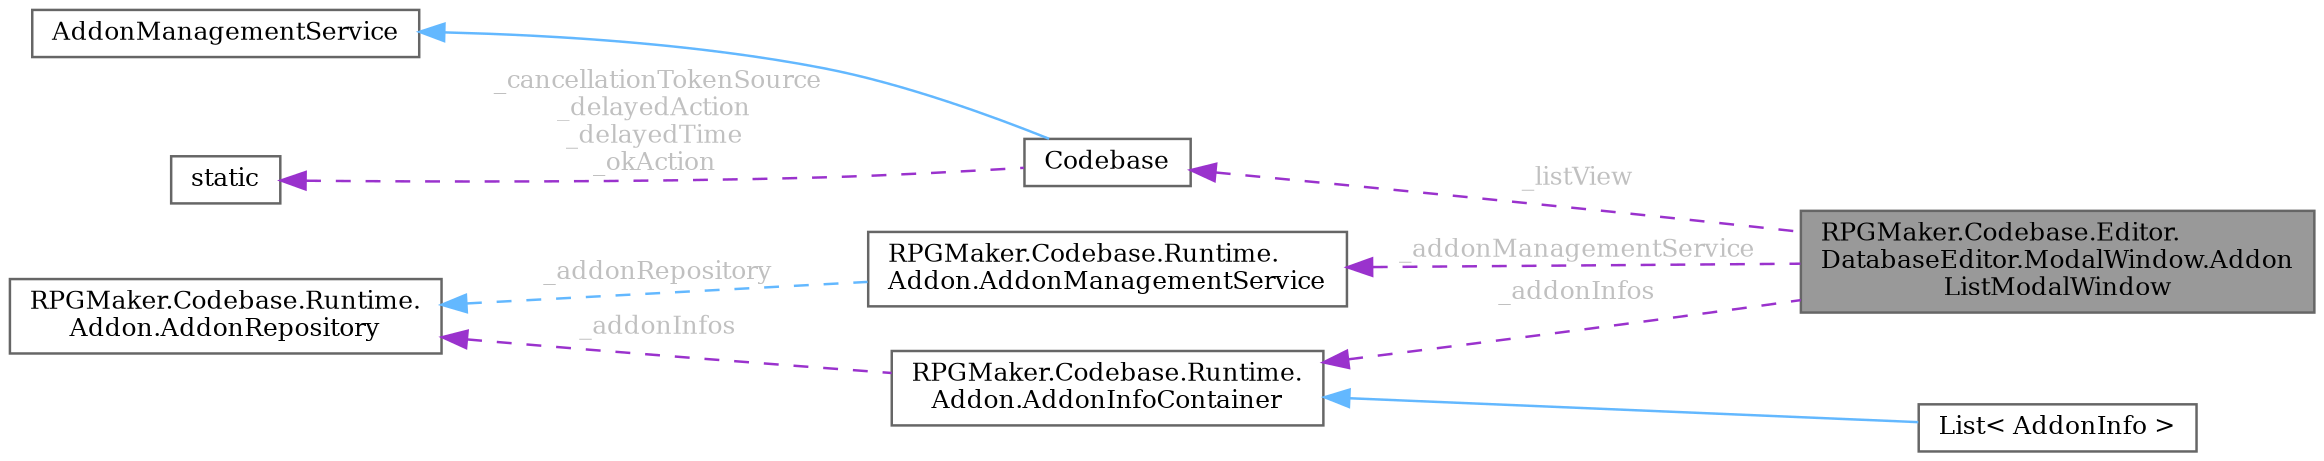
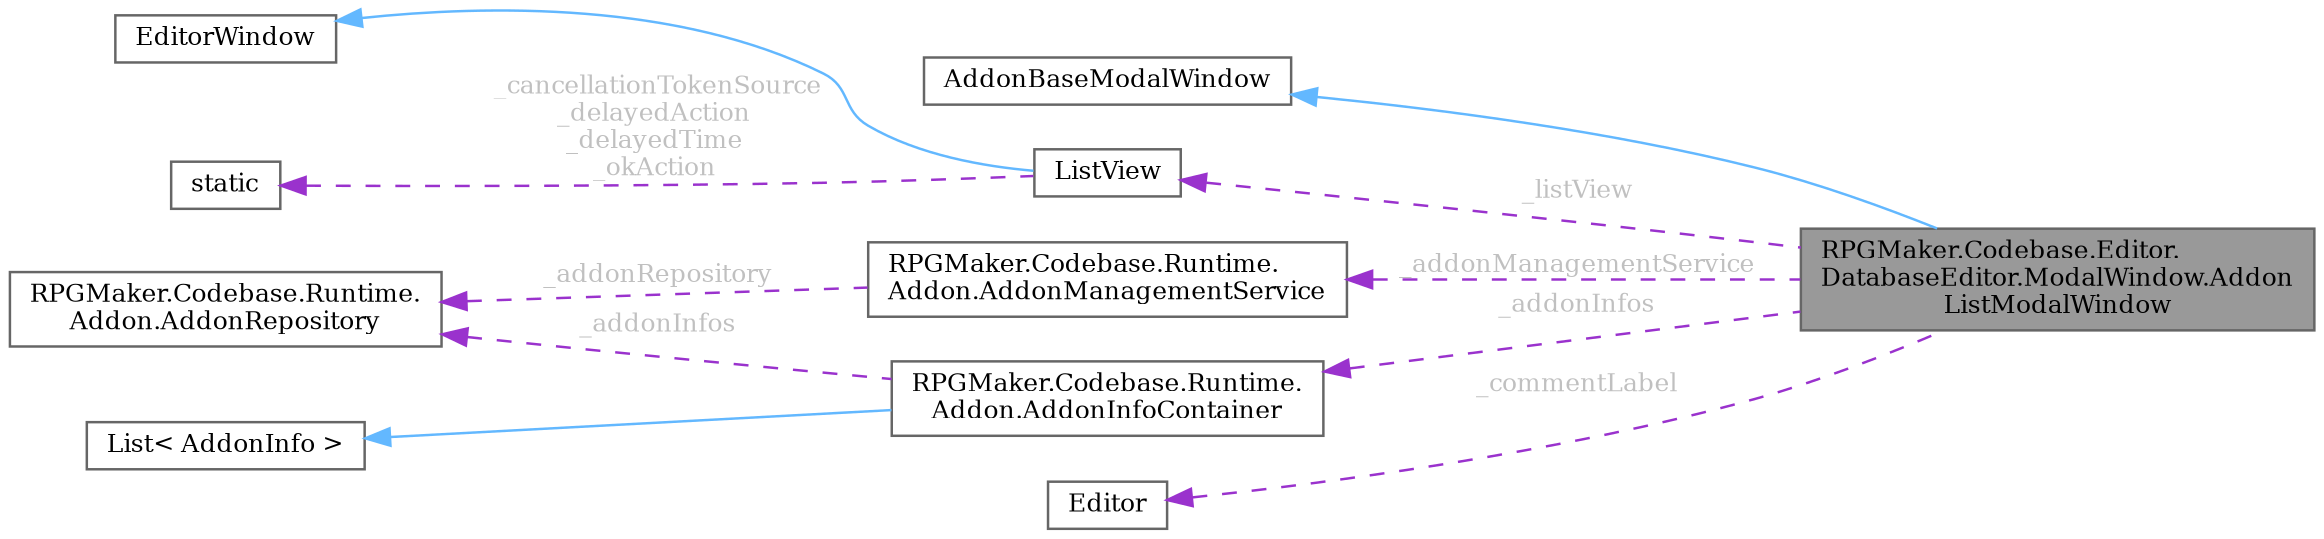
(226, 33) -> (226, 39)
none -> (1108, 81)
(1108, 162) -> (1108, 173)
(667, 293) -> (667, 294)
(1634, 410) -> (641, 424)
none -> (1108, 505)
